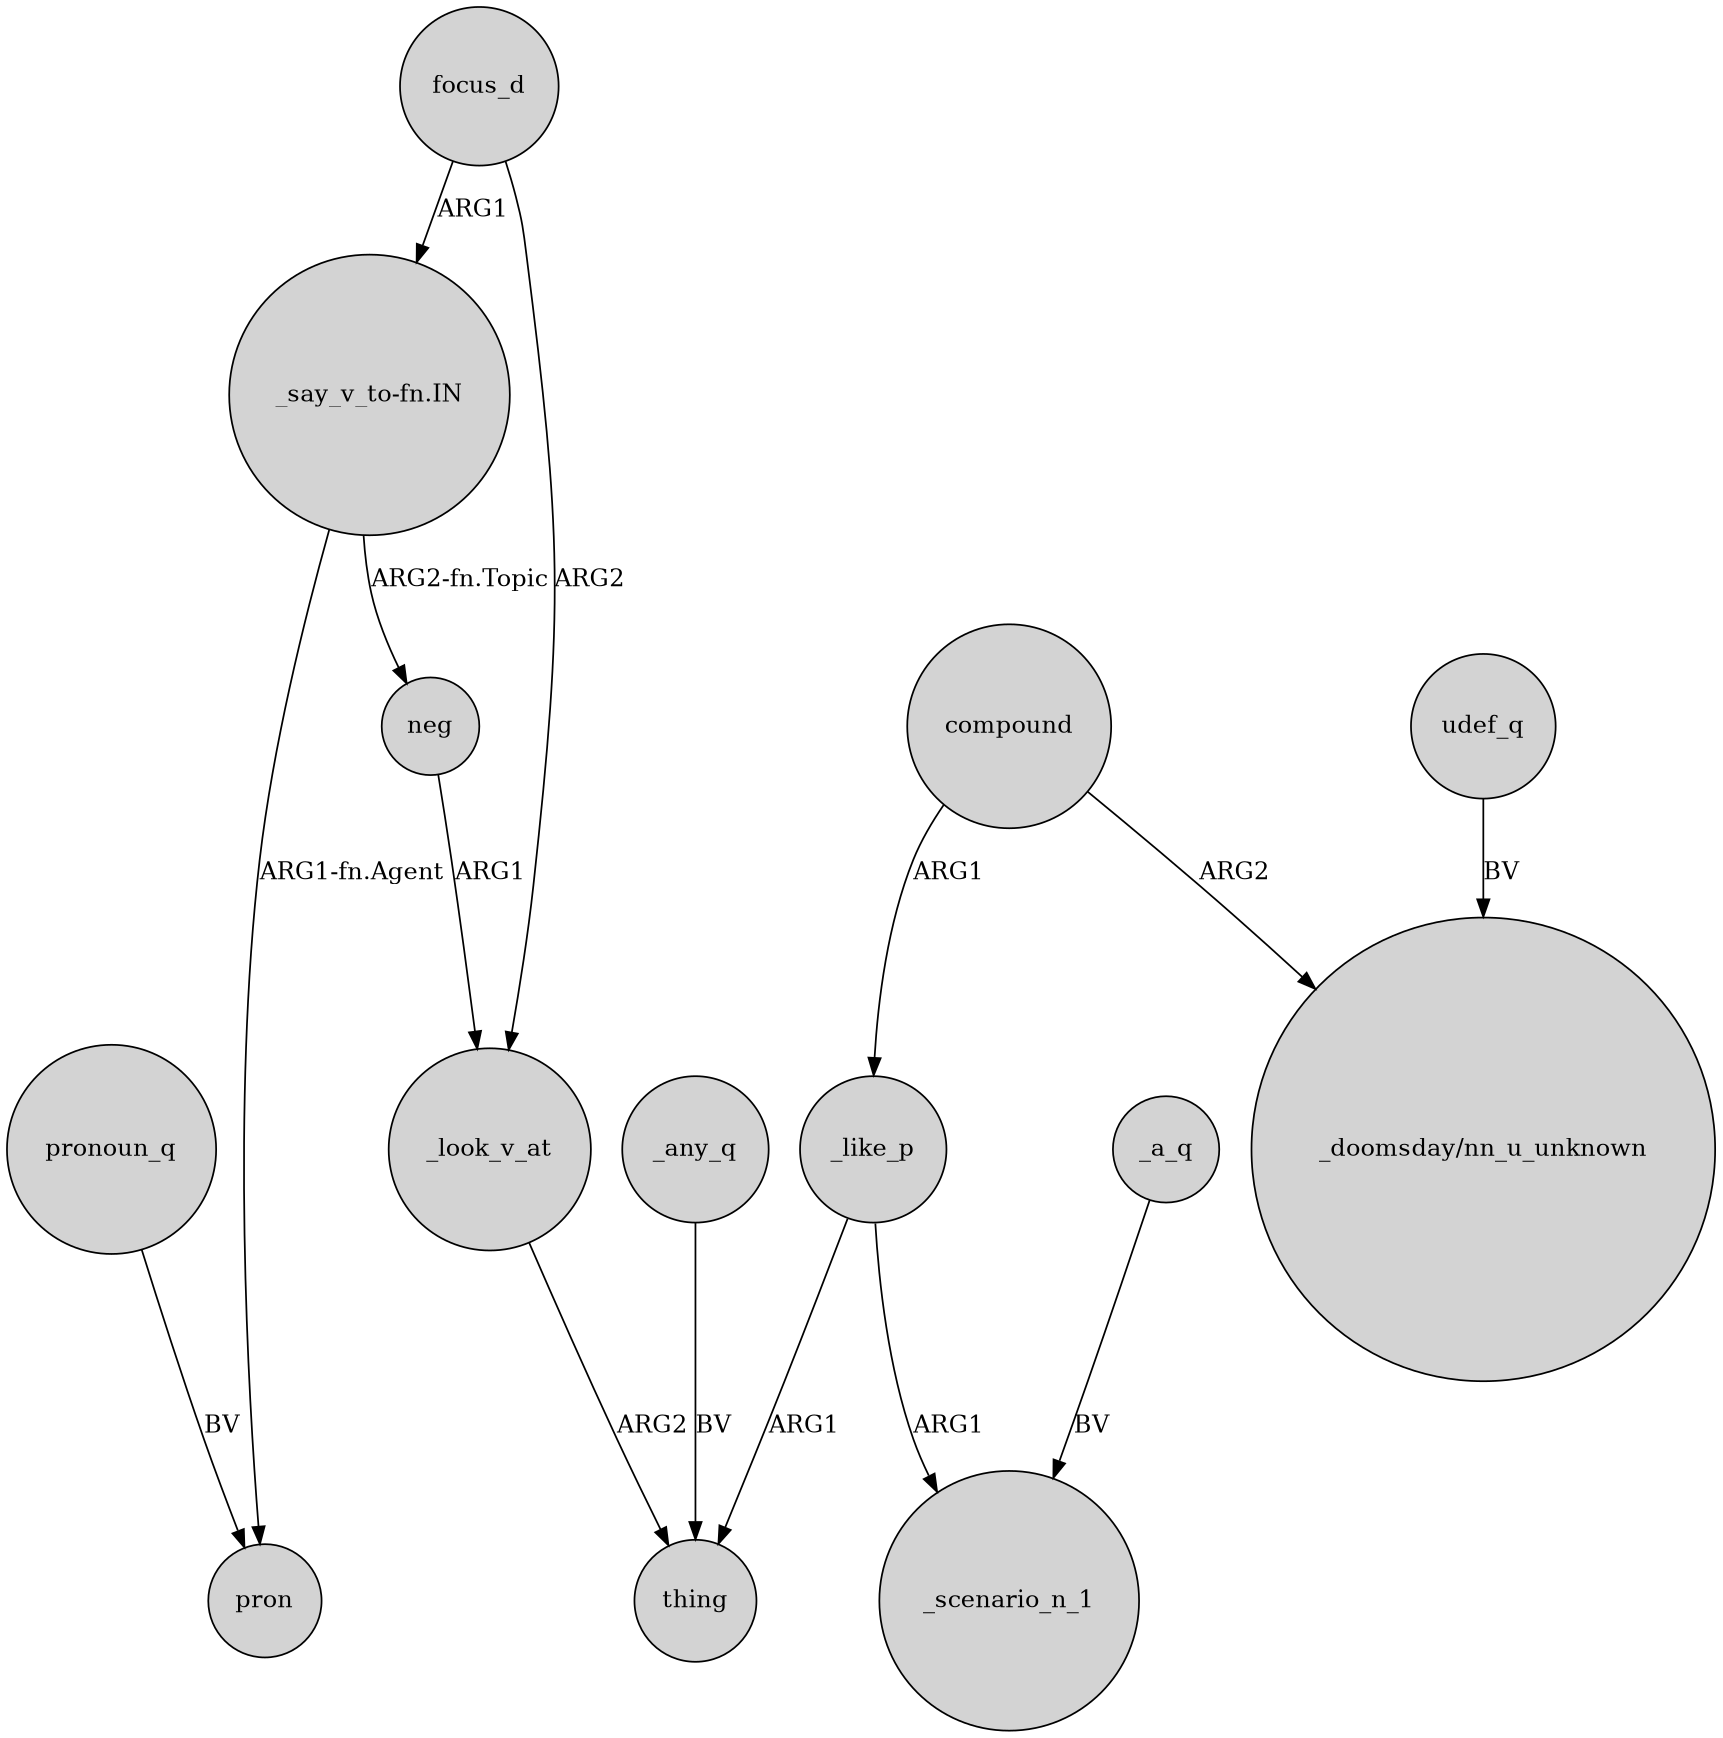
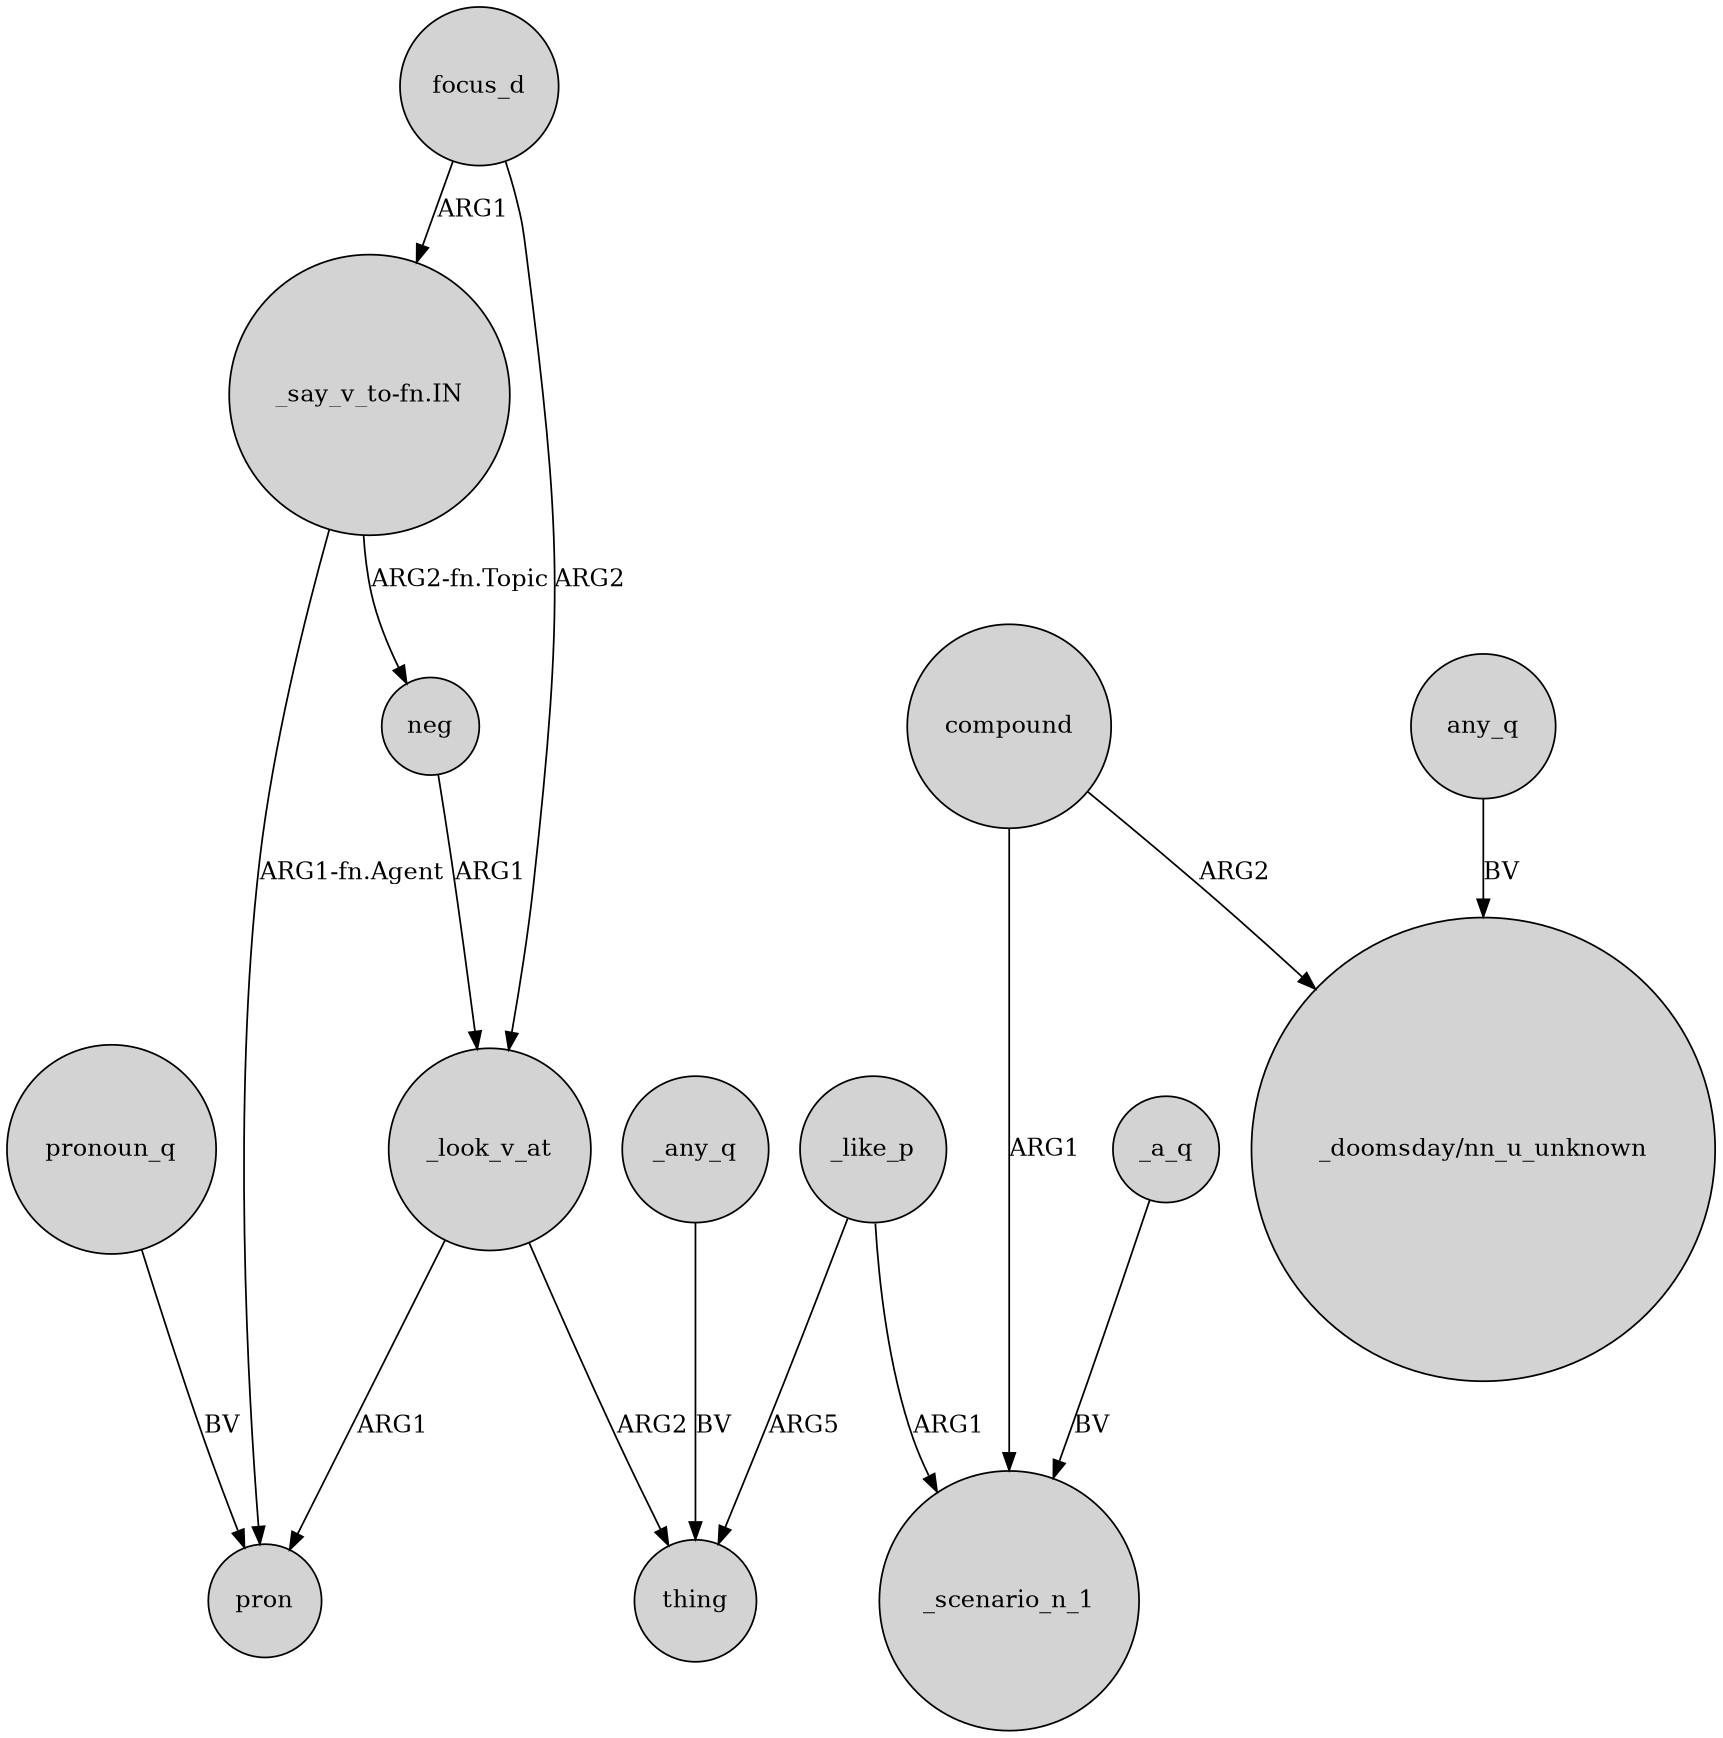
(1483, 726) -> (1483, 726)
(893, 927) -> (1009, 1141)
none -> (371, 1387)
(804, 1426) -> (804, 1426)
